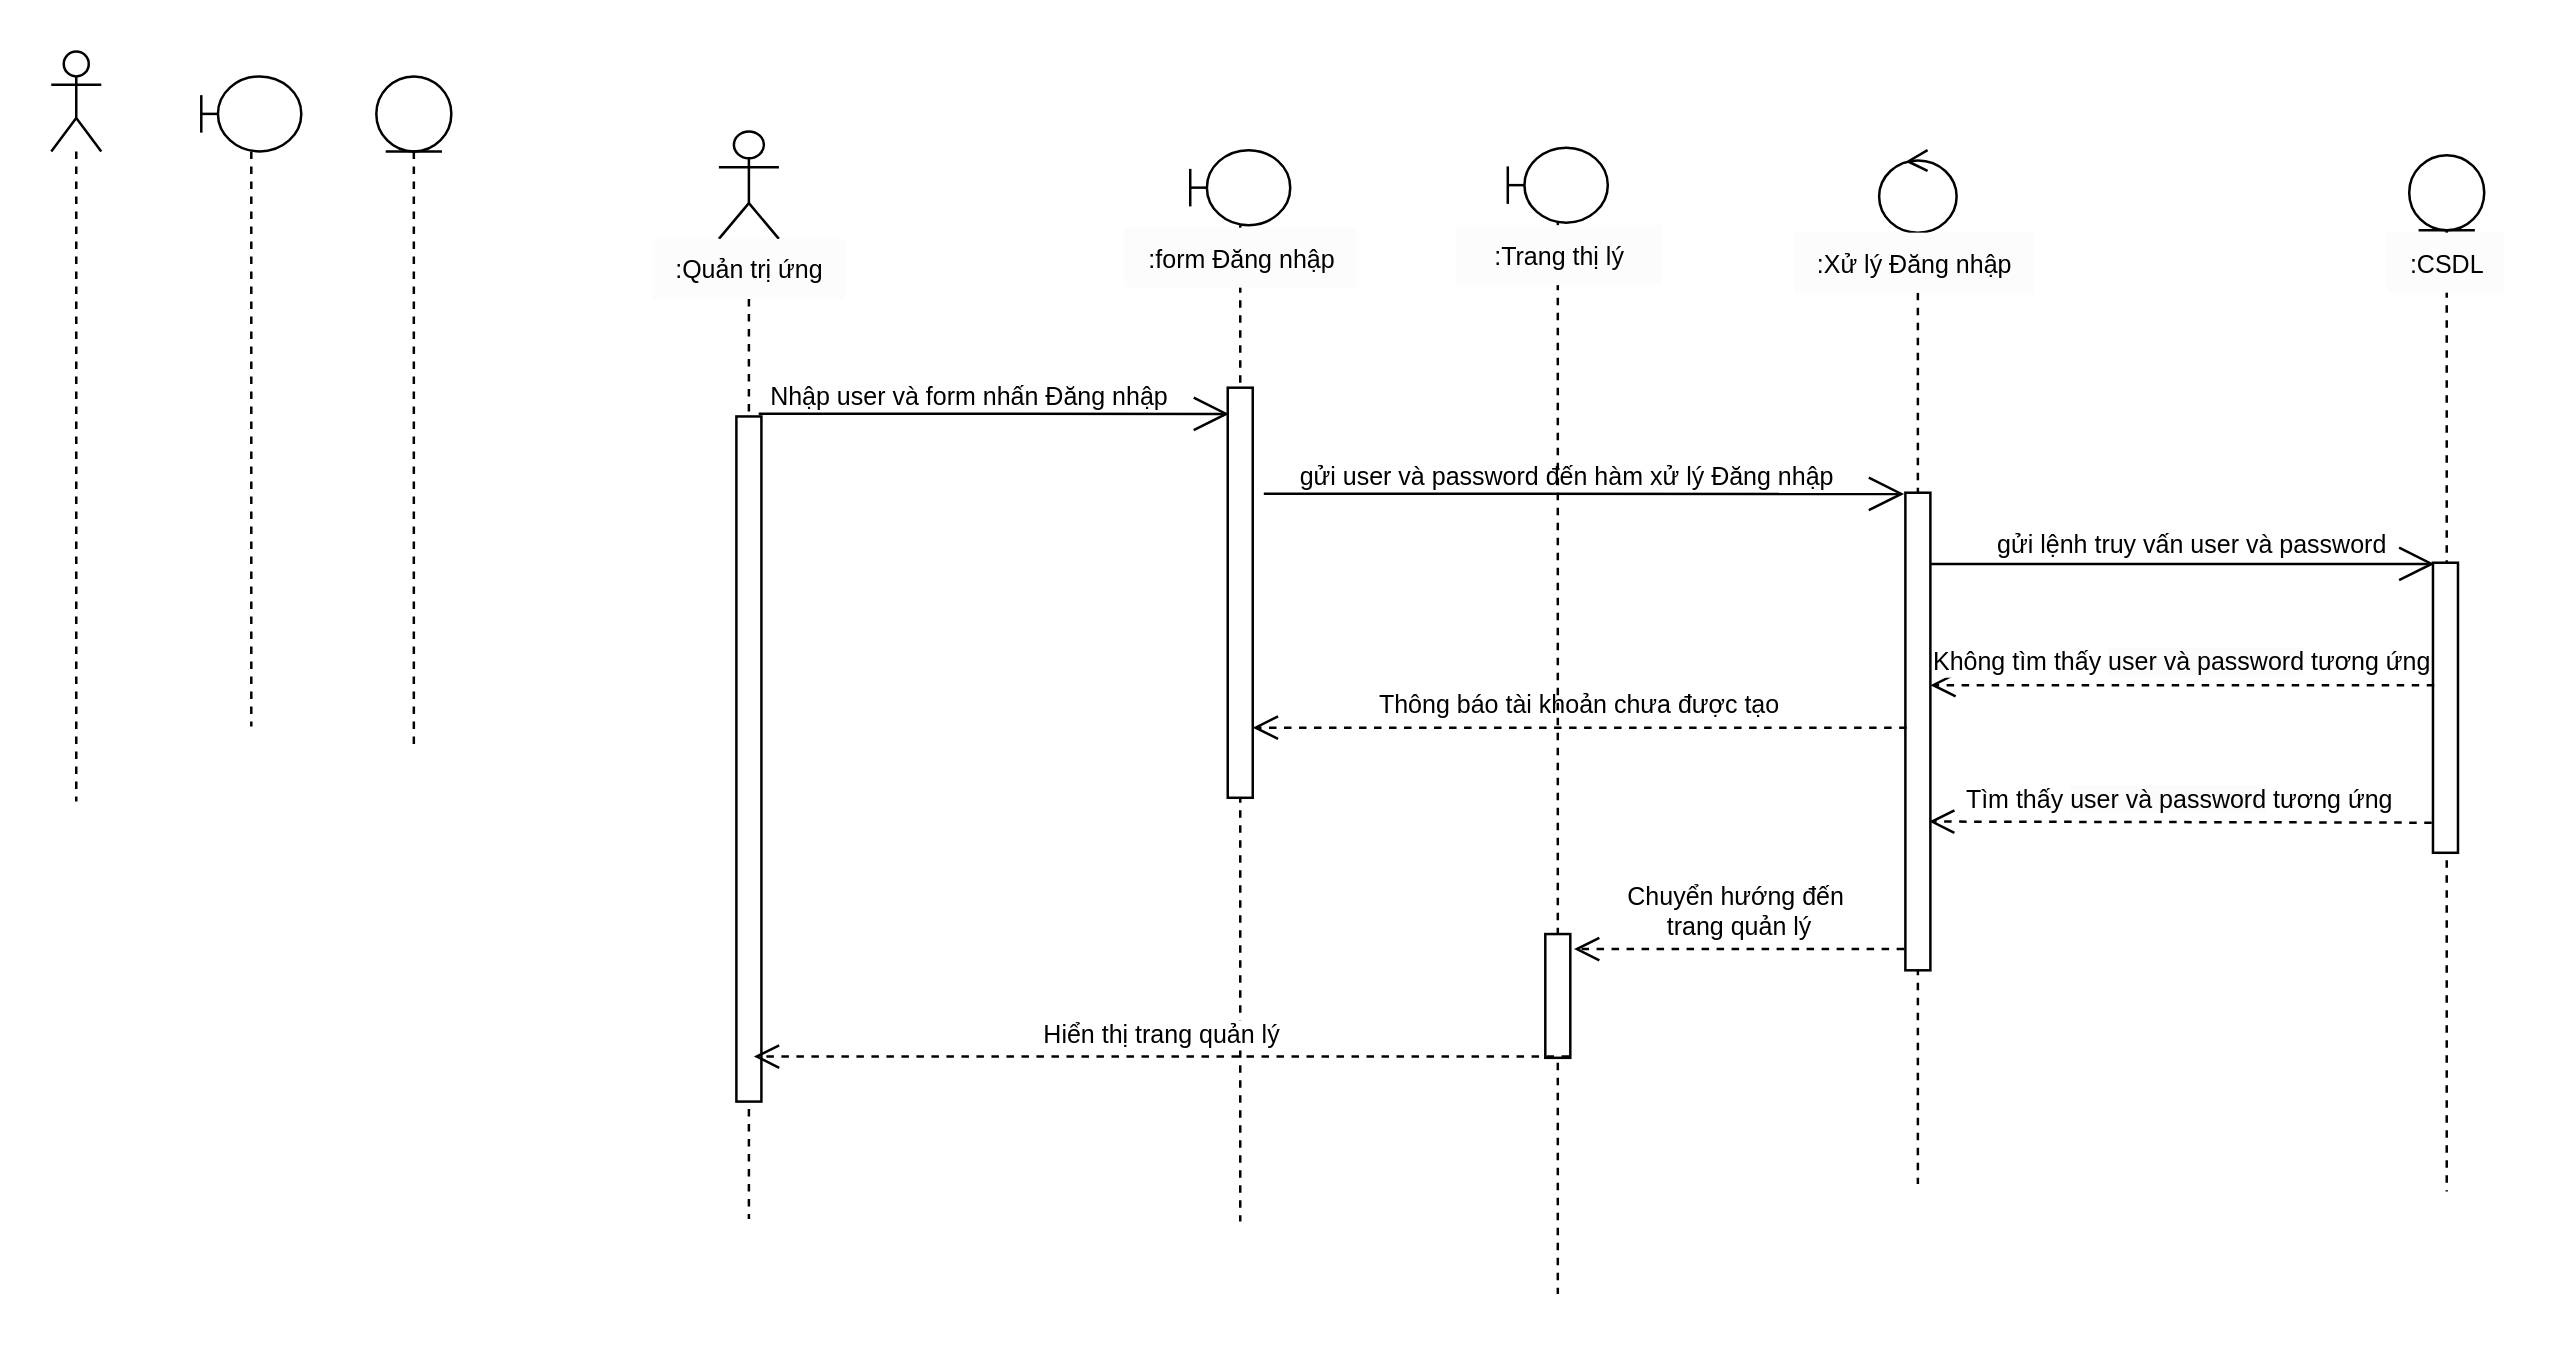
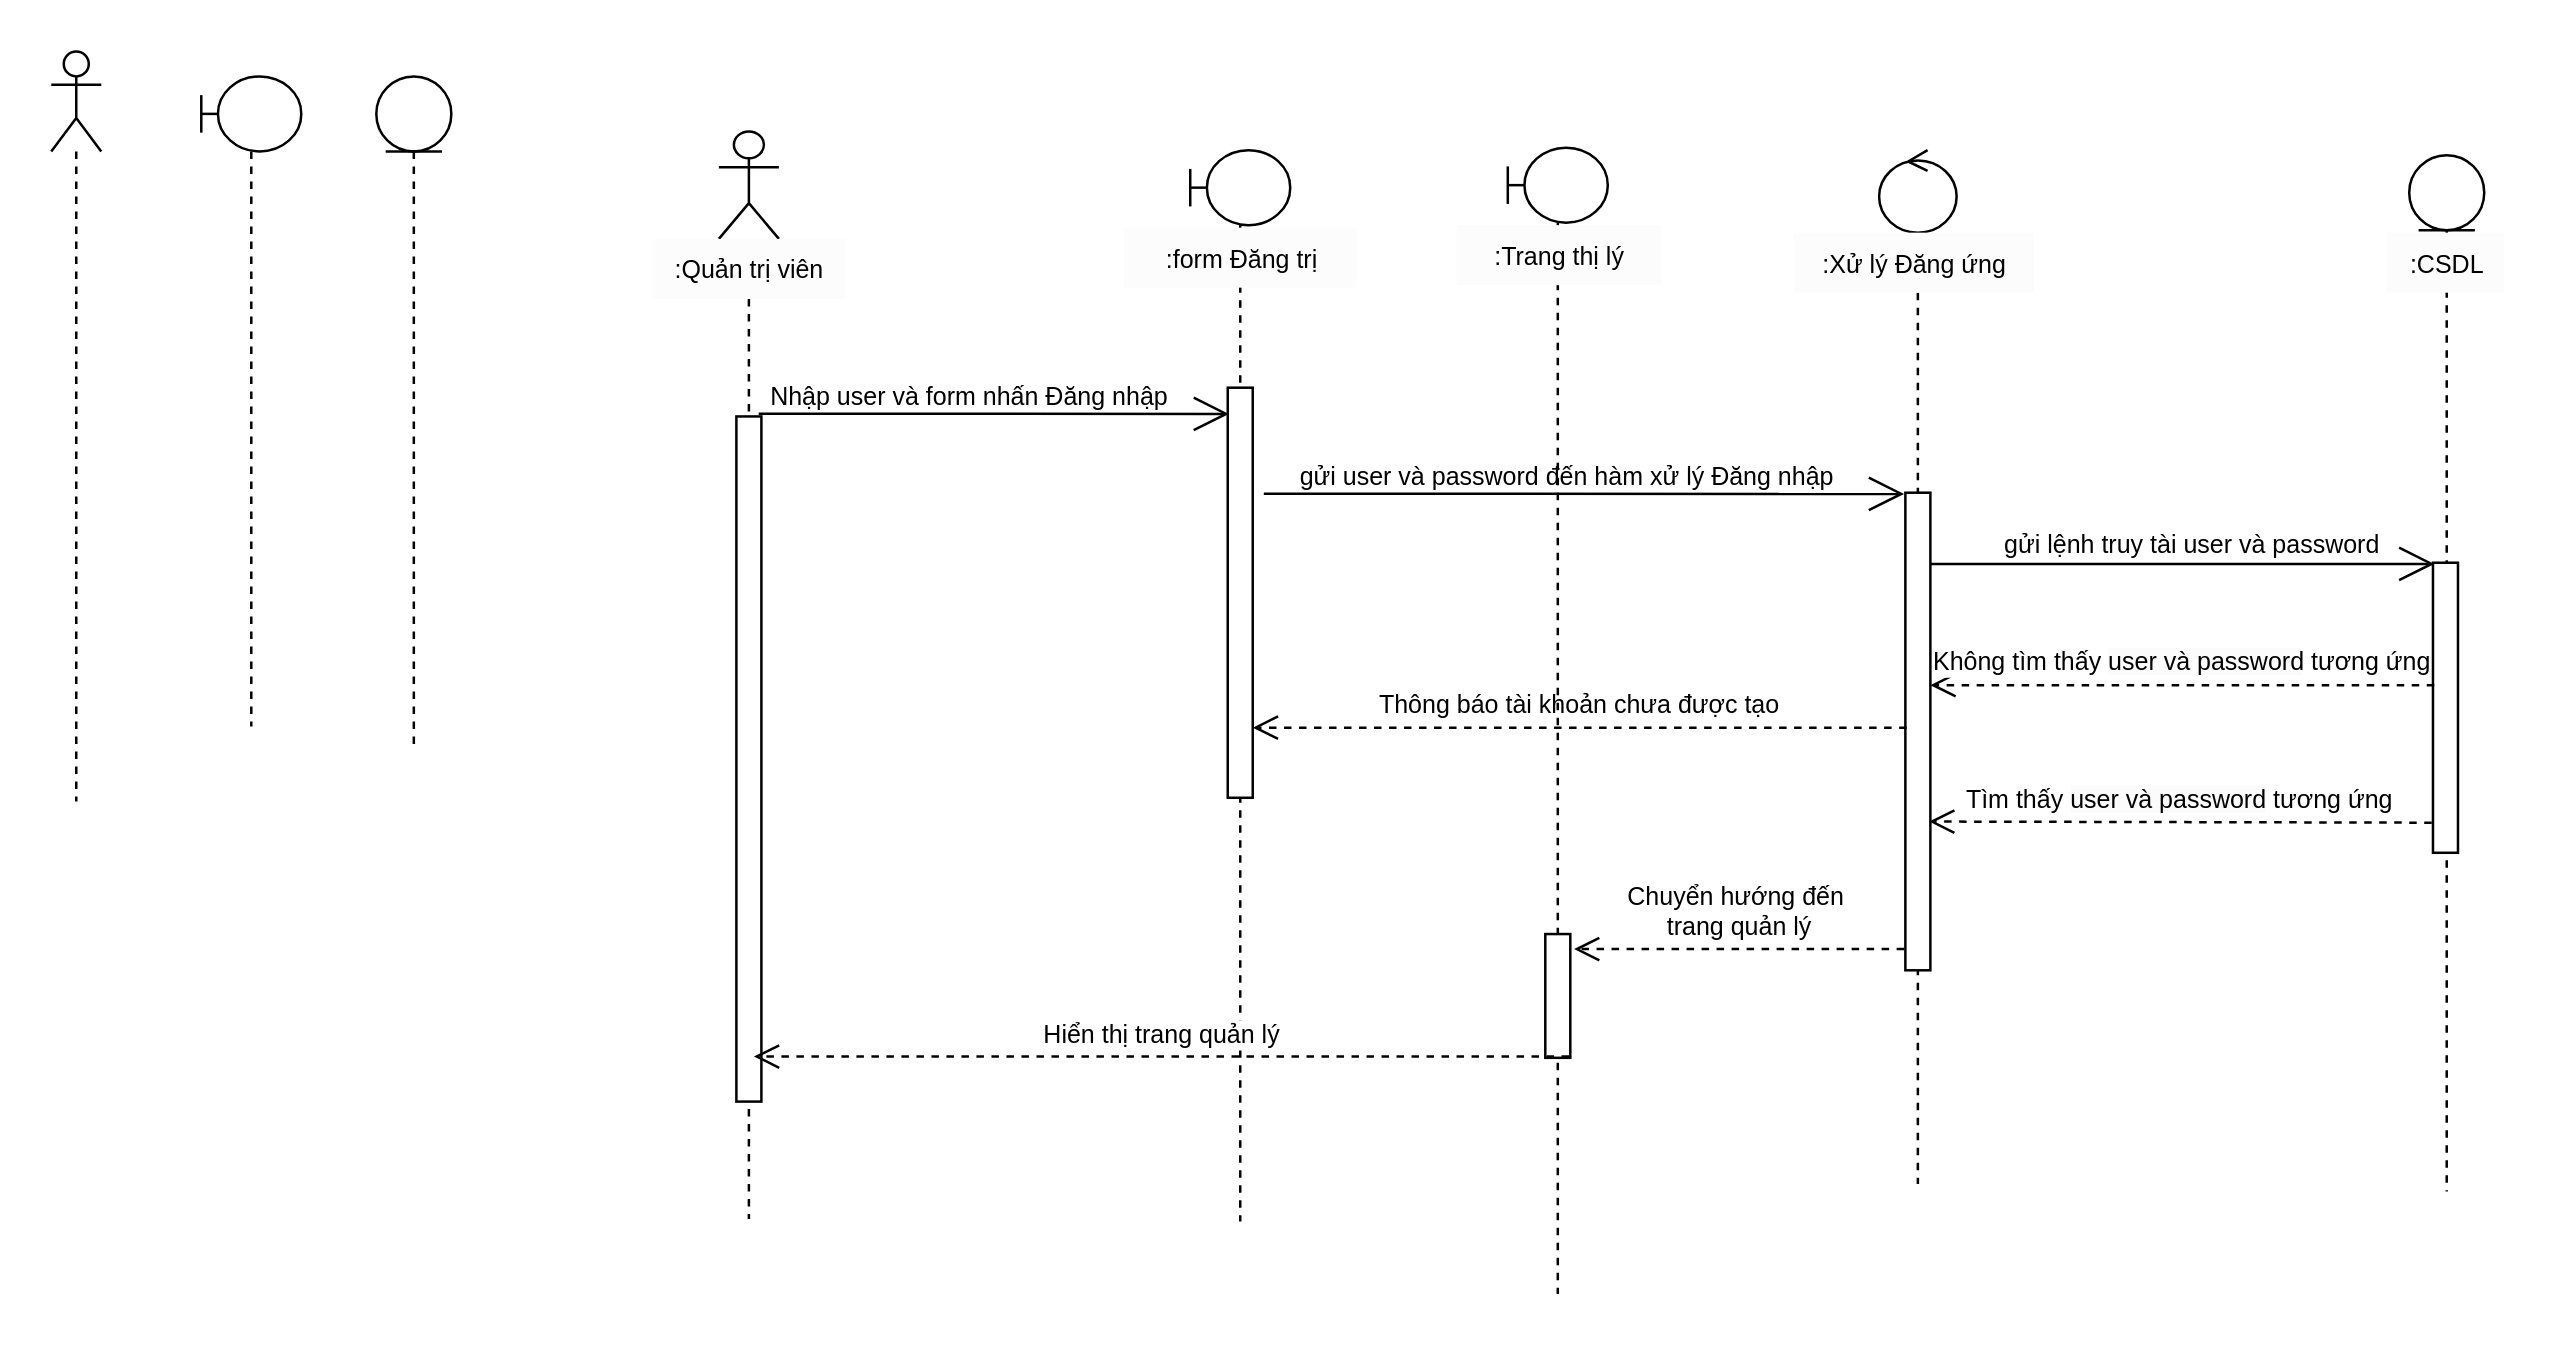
(1243, 259) -> (1243, 259)
(1915, 264) -> (1915, 264)
(750, 269) -> (750, 269)
(2193, 544) -> (2193, 544)
